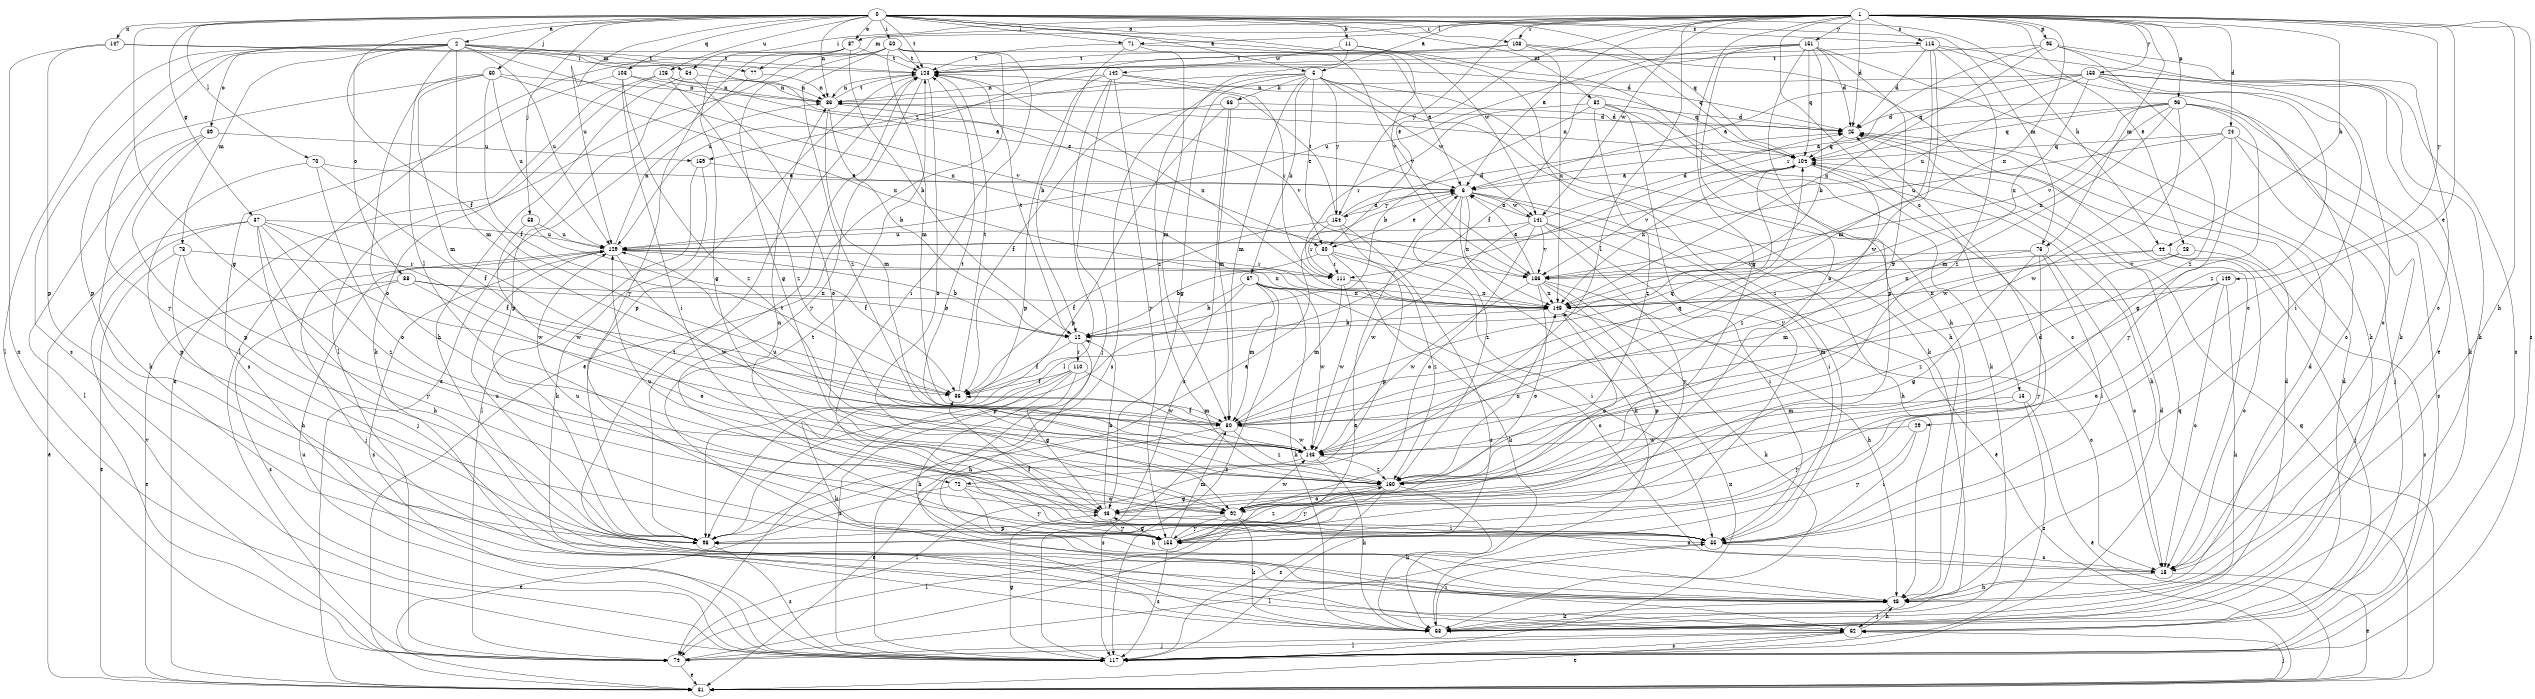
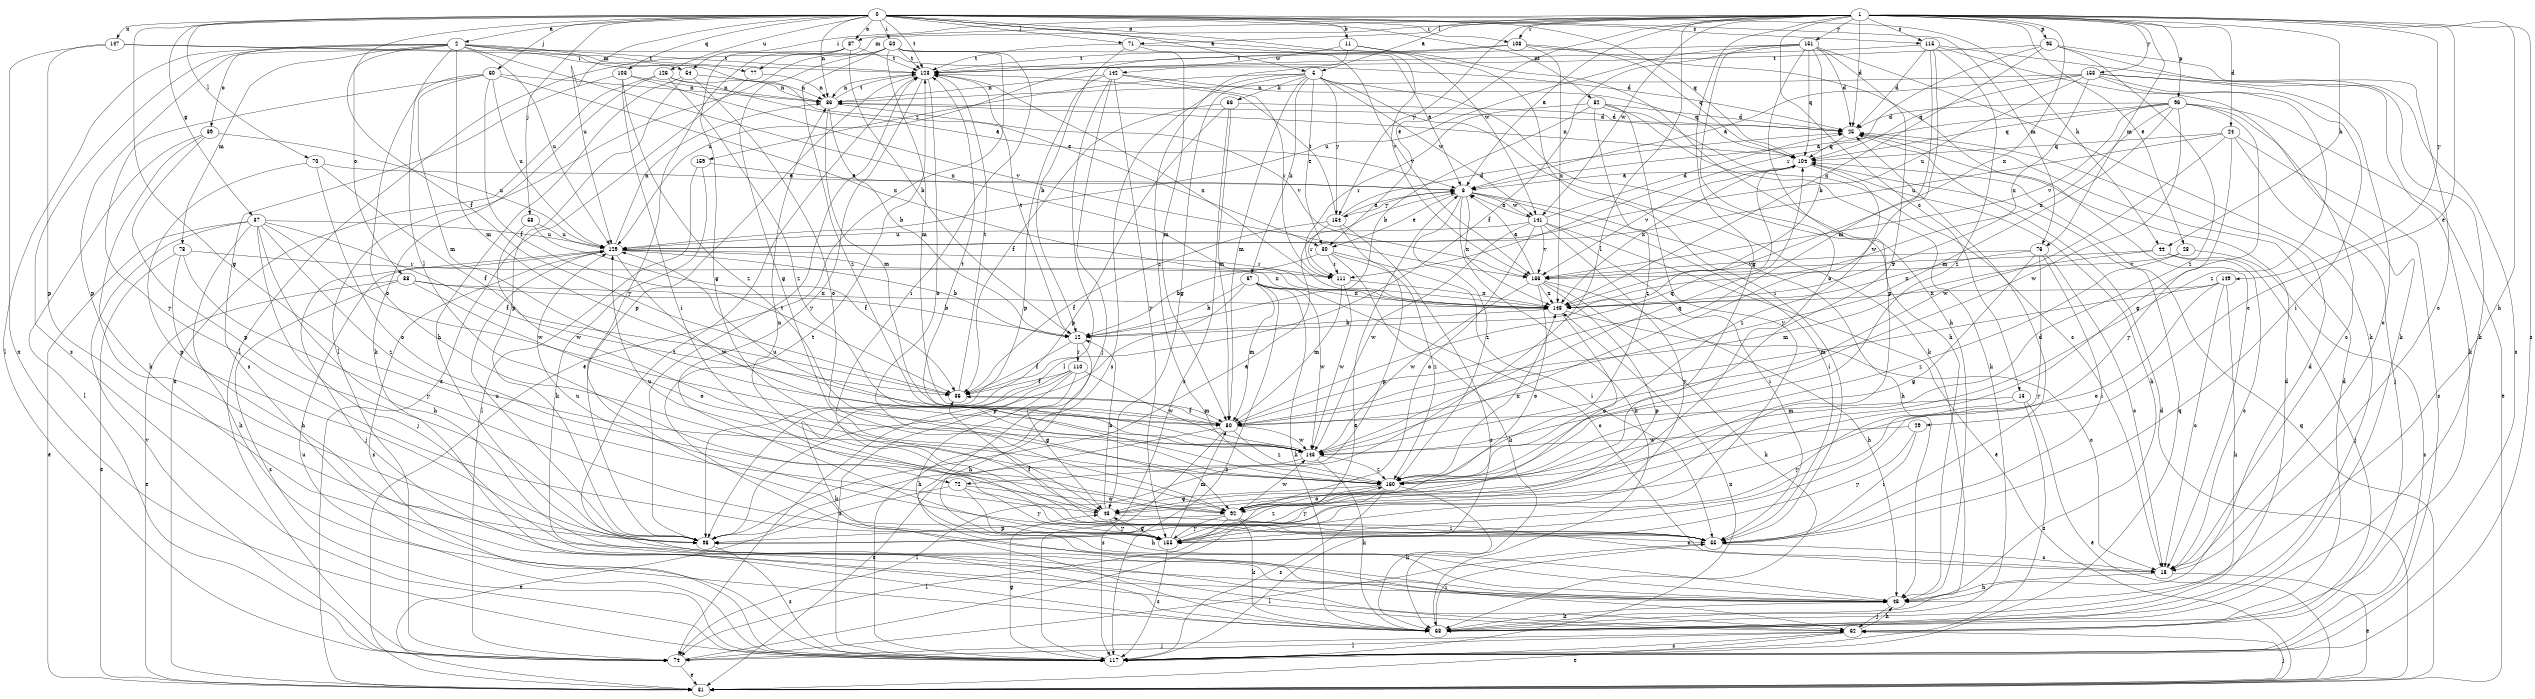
(465, 148) -> (407, 168)
(2365, 436) -> (2430, 678)
none -> (657, 575)
